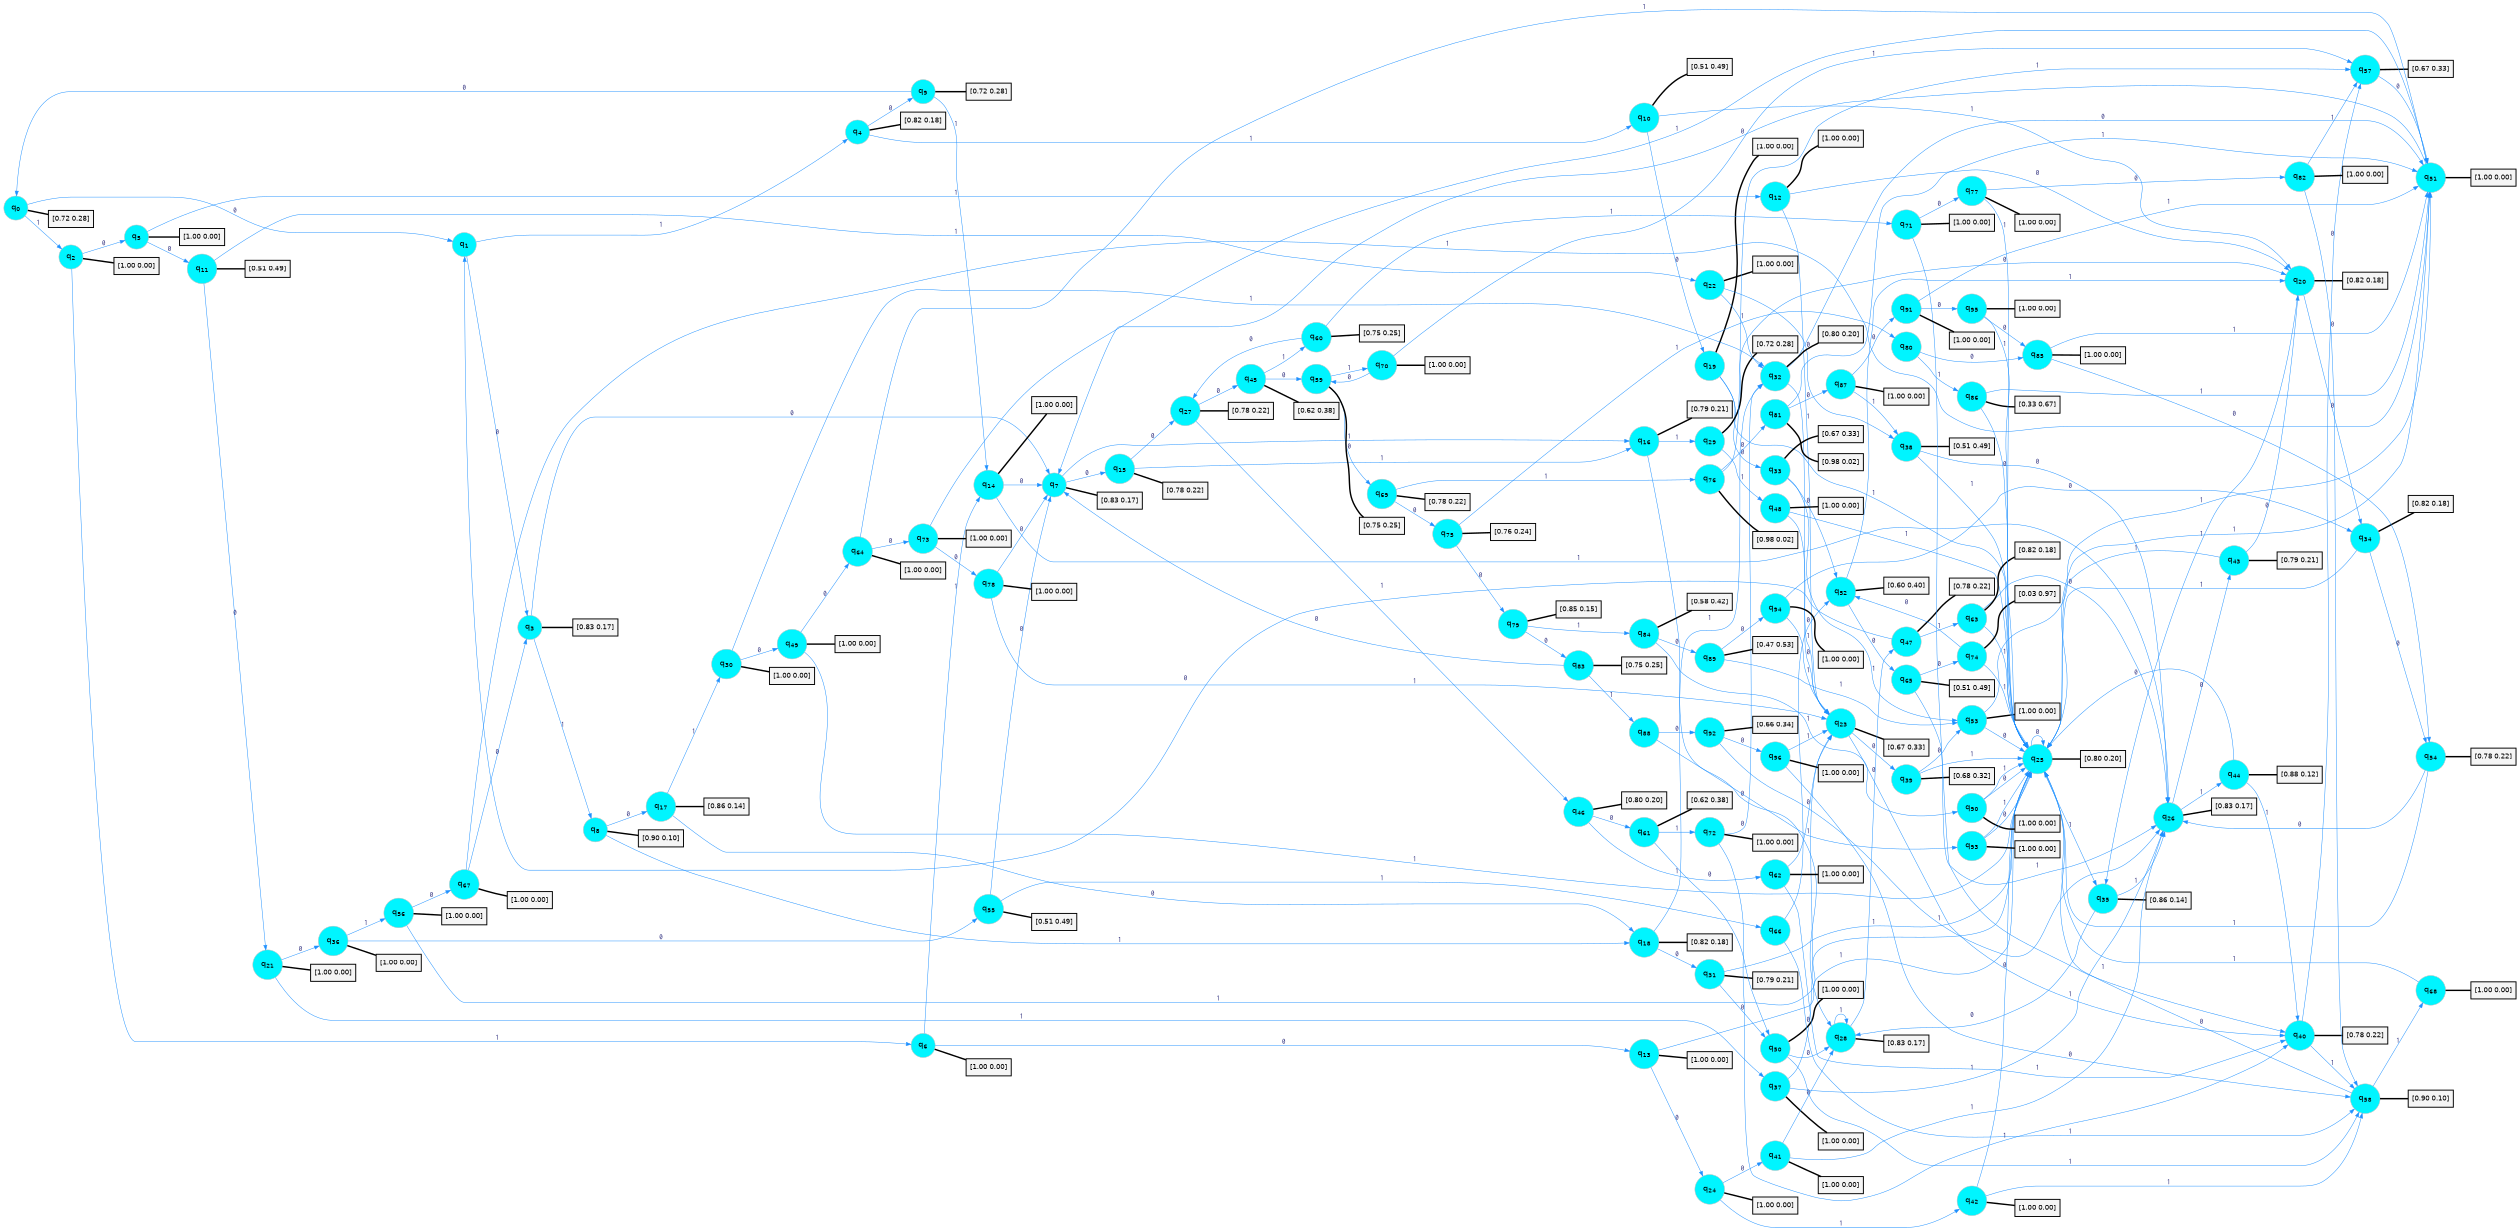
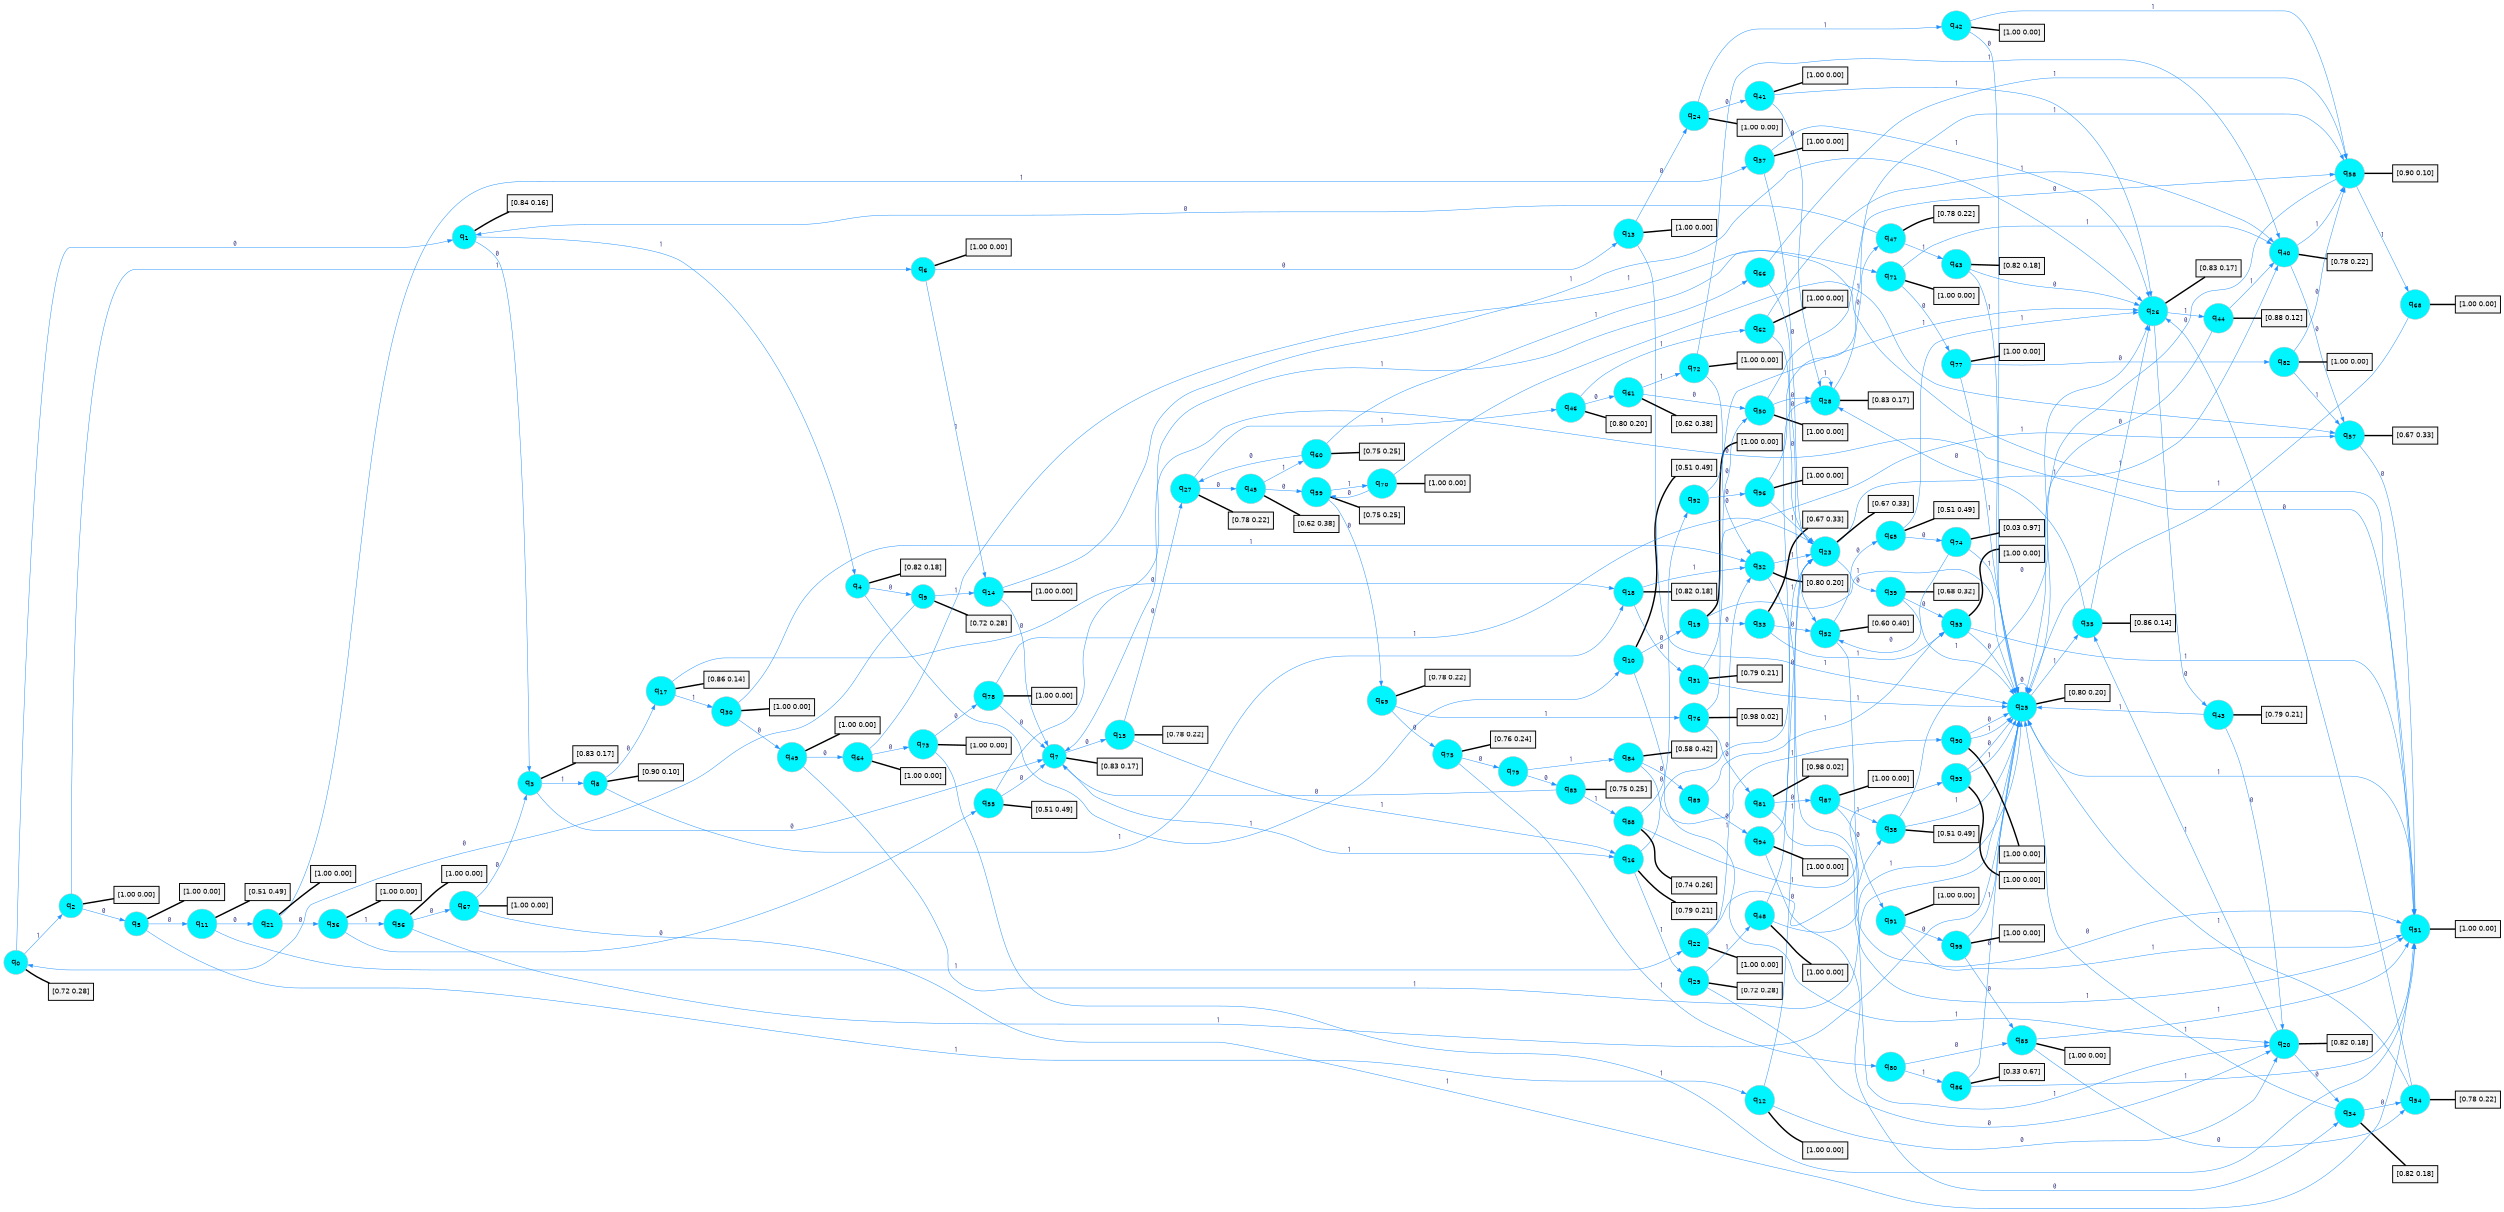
none -> (530, 203)
(1579, 609) -> none
(1775, 645) -> none
(1775, 725) -> none
none -> (1694, 885)
